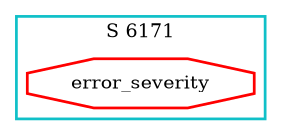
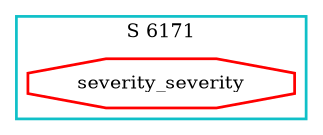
(141, 83) -> (161, 83)
